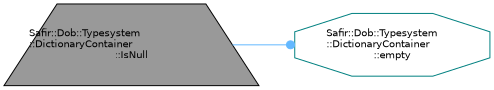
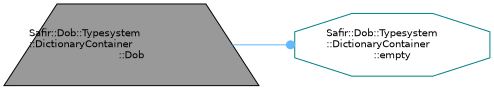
(131, 45) -> (131, 45)
